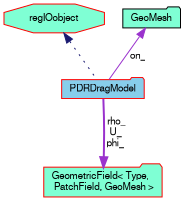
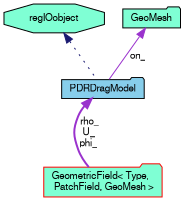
(54, 18) -> (54, 18)
(103, 89) -> (103, 89)
(104, 128) -> (75, 137)
